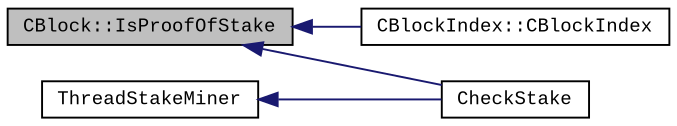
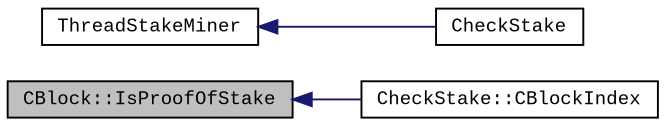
(515, 27) -> (510, 99)
(352, 67) -> none
